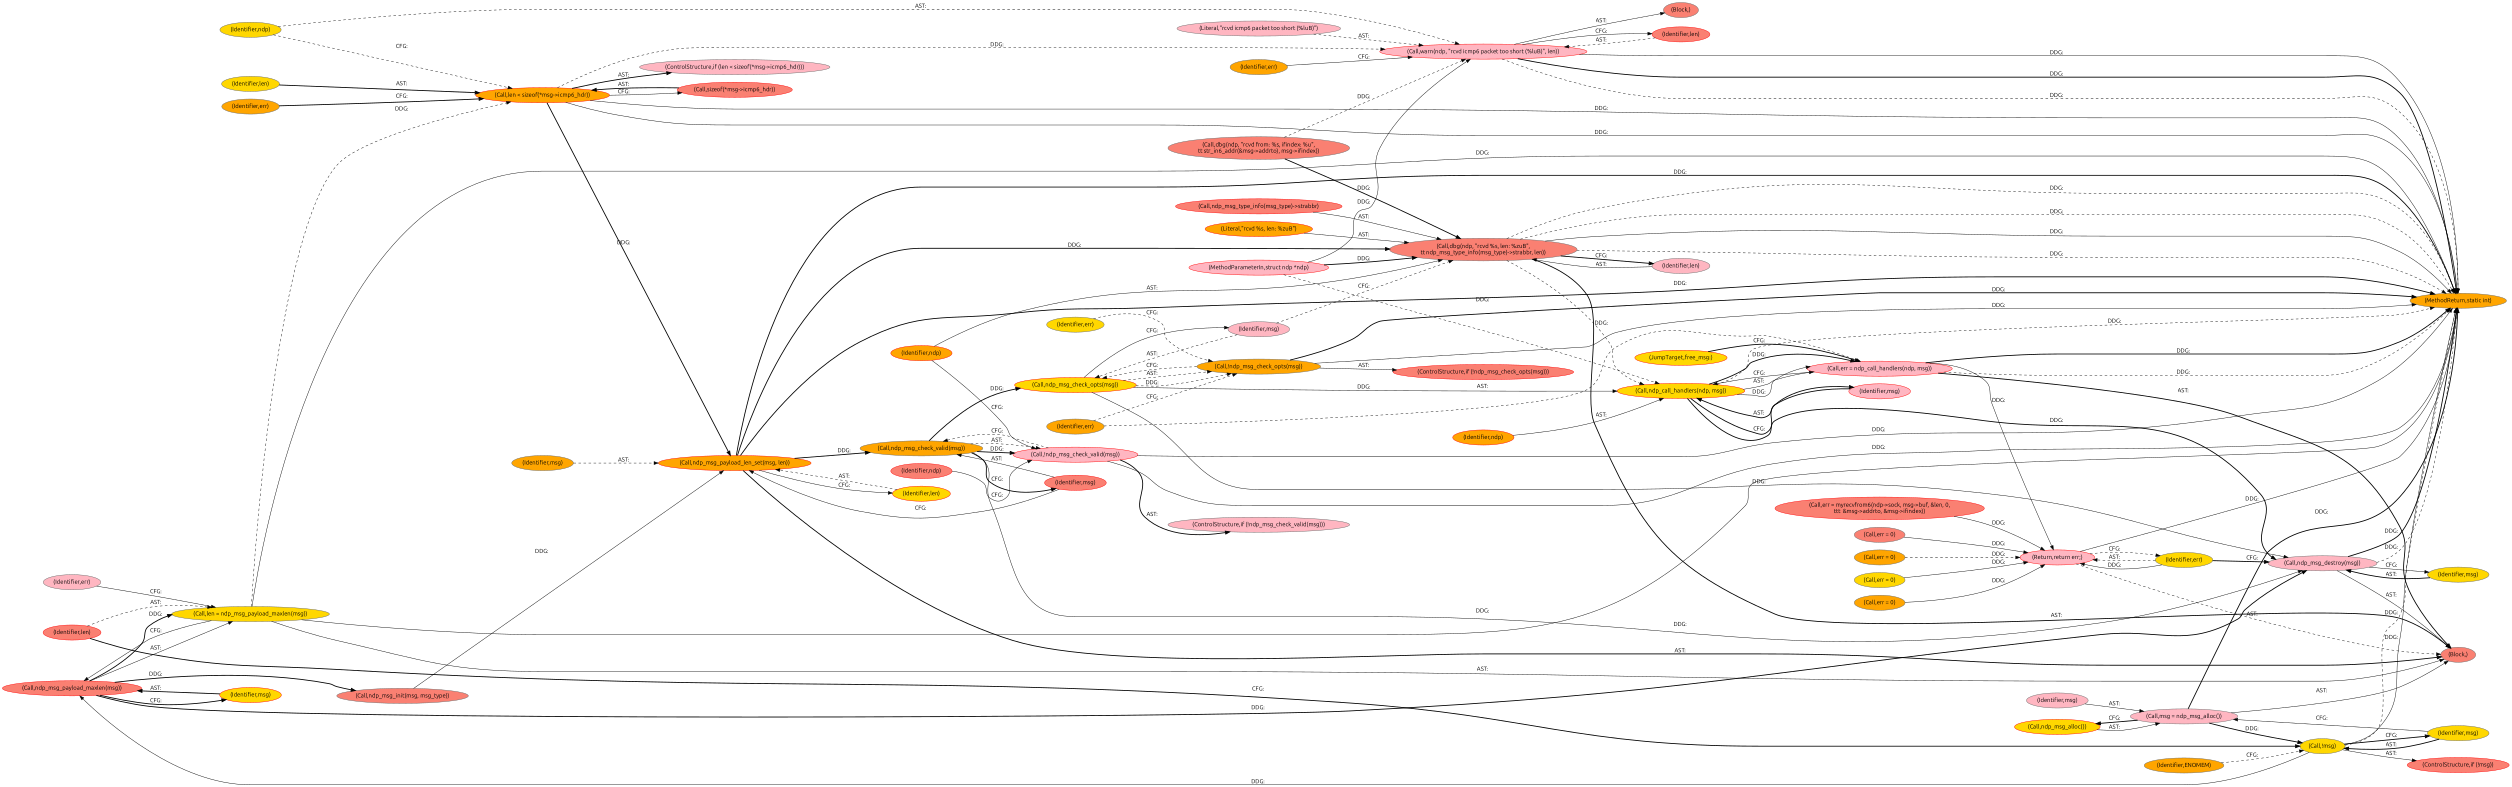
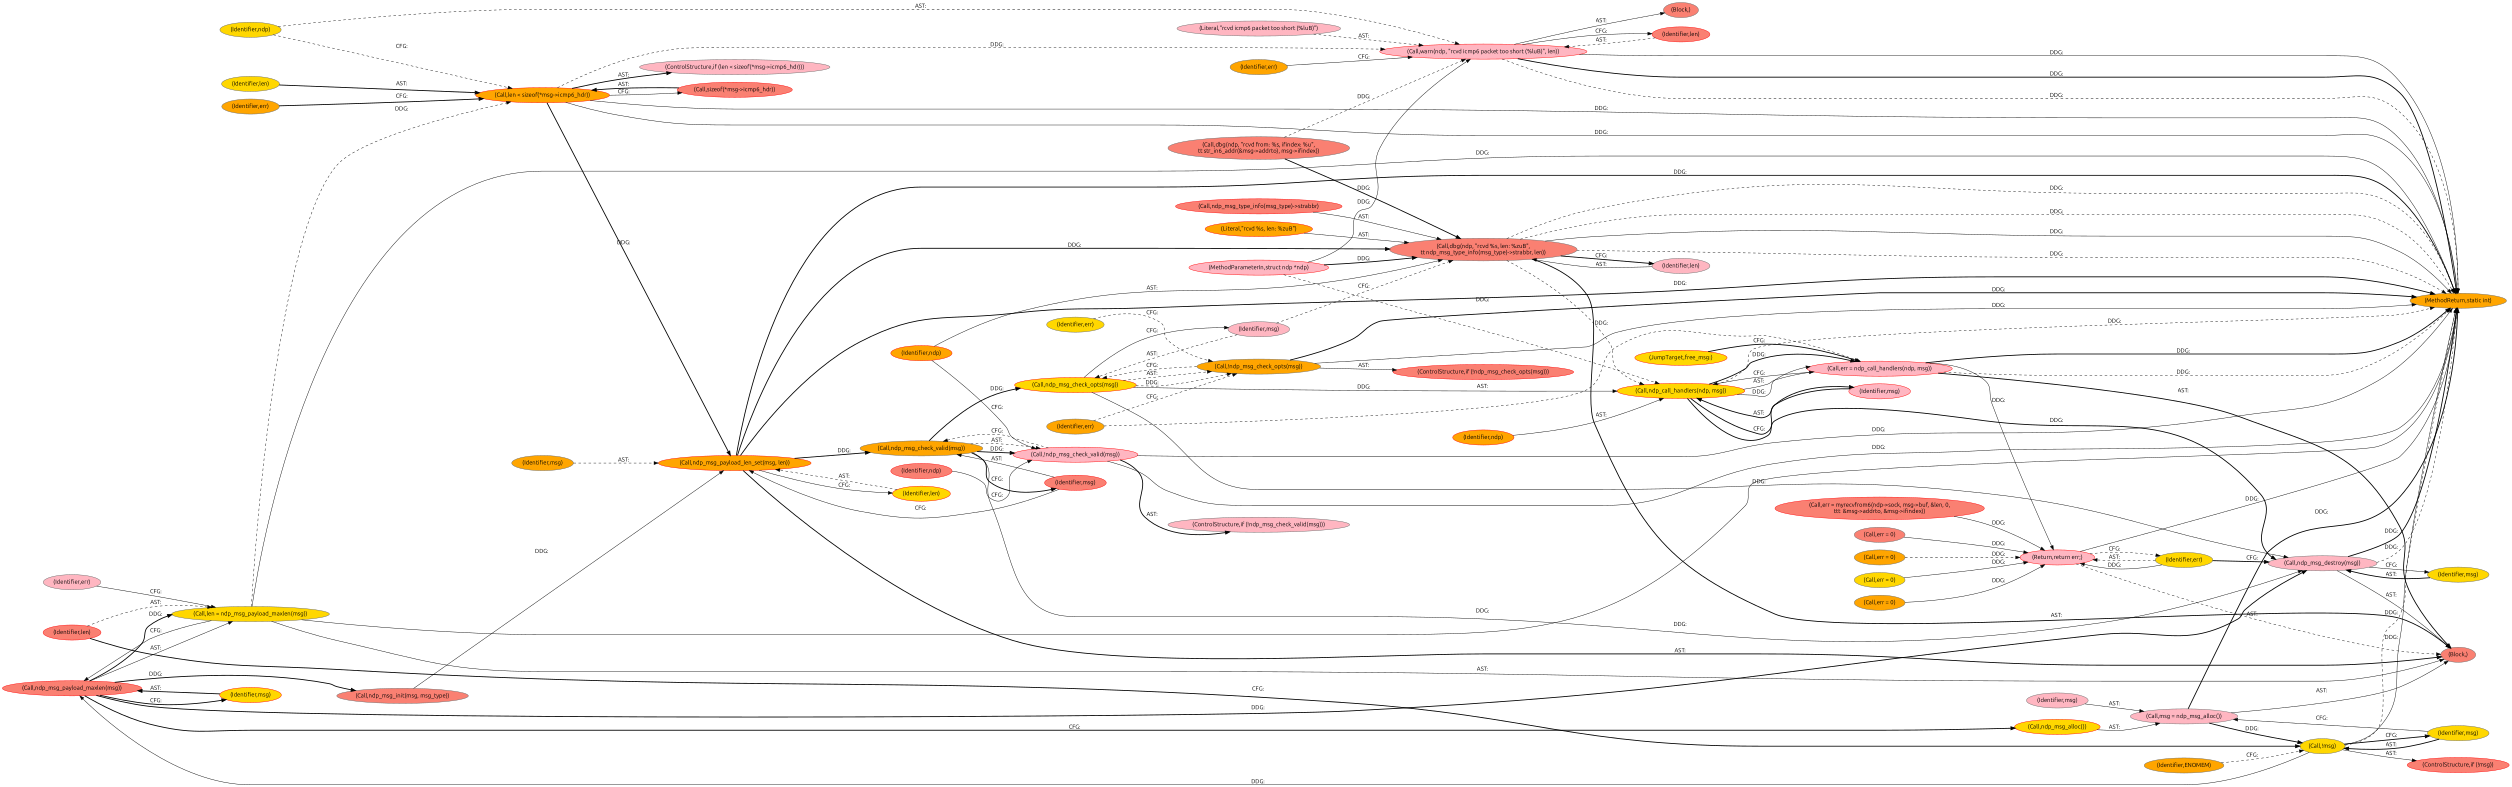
(2119, 722) -> (1044, 730)
